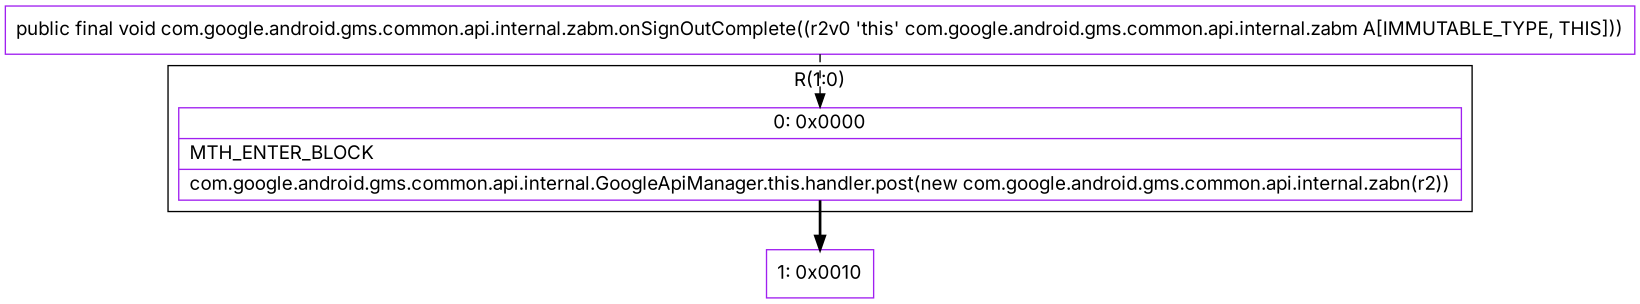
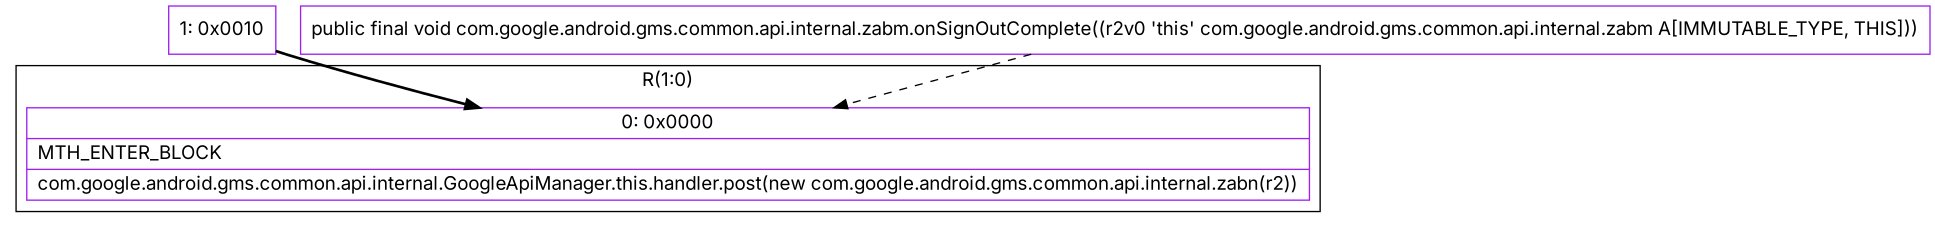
(820, 220) -> (371, 79)
